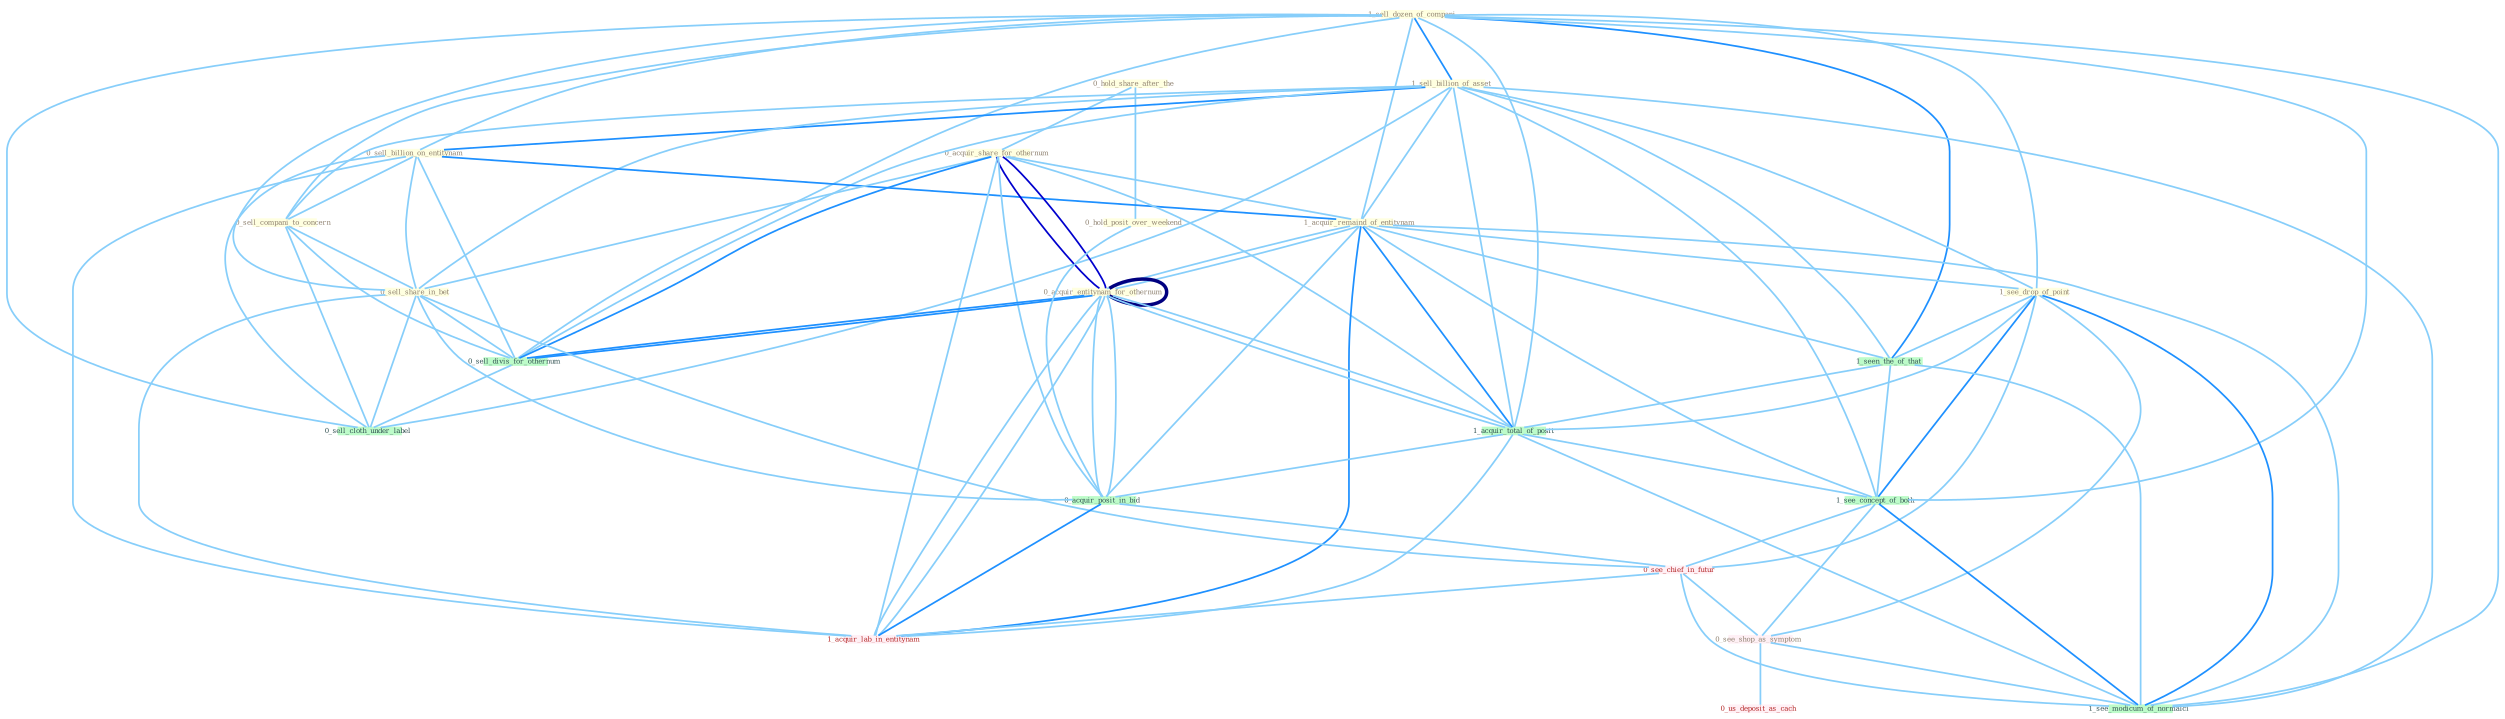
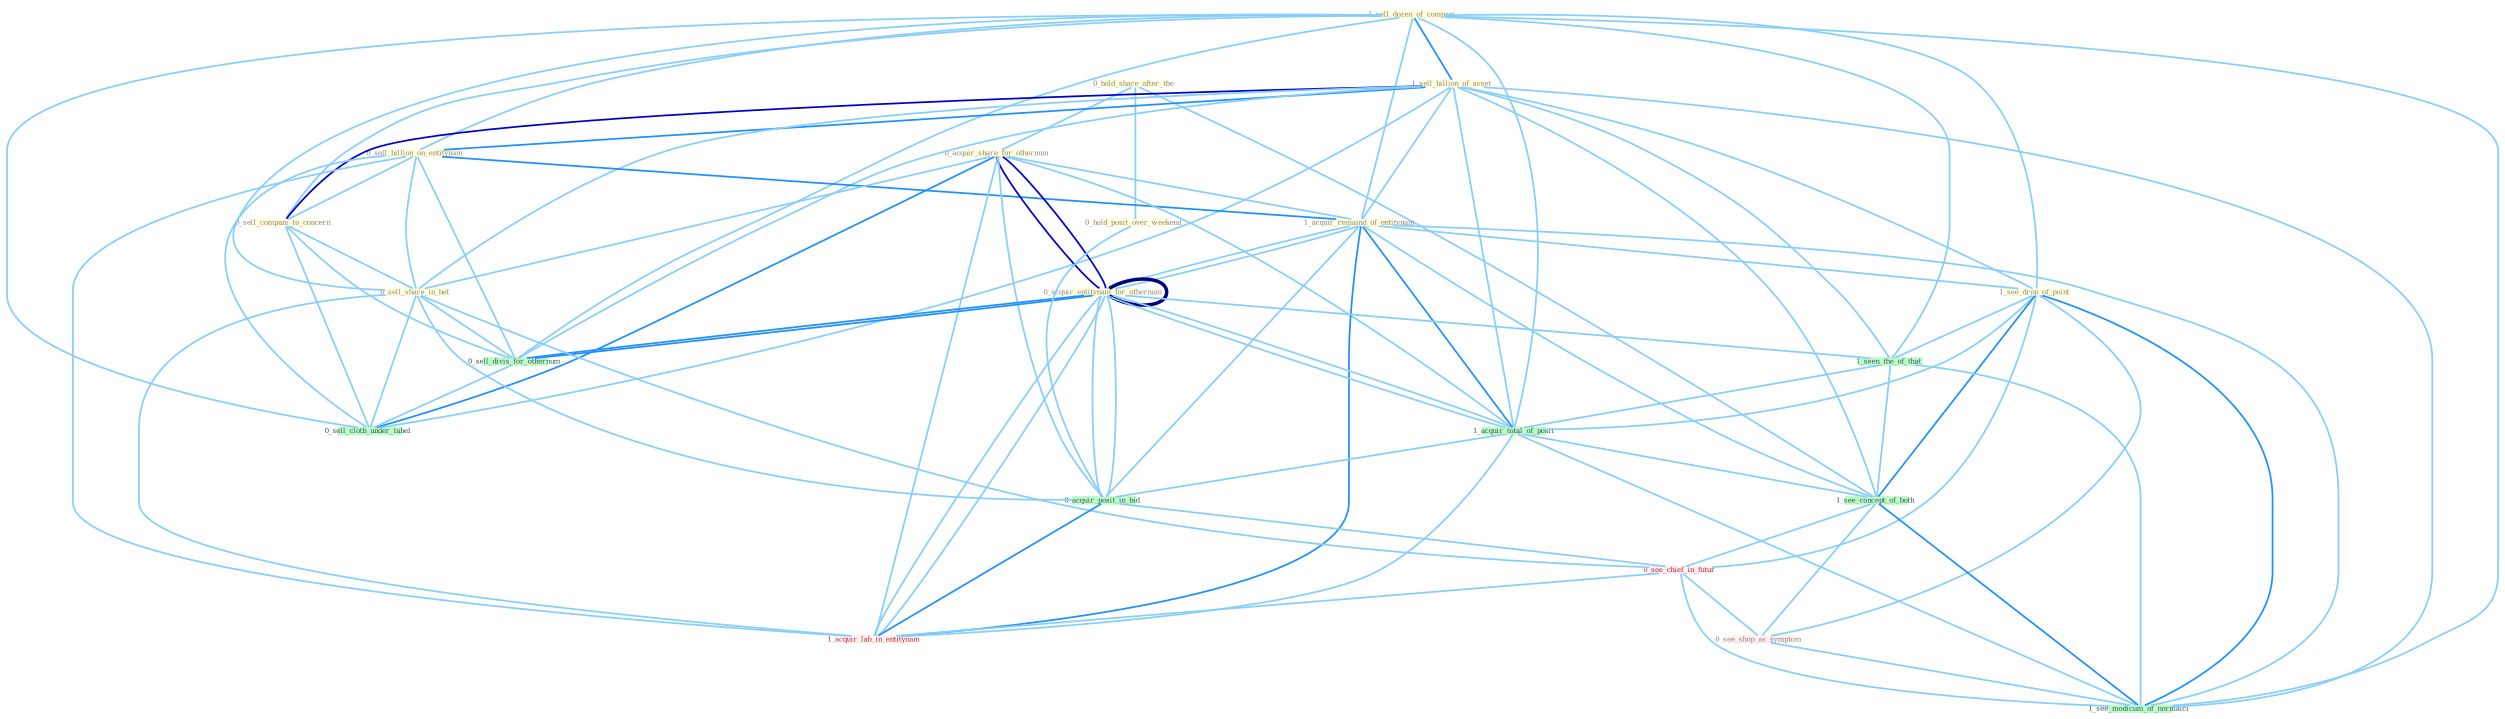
(1823, 65) -> (1823, 65)
(2259, 95) -> (1514, 279)
(840, 106) -> (840, 106)
(705, 268) -> (691, 305)
(1626, 292) -> (1479, 325)
(1760, 709) -> none
